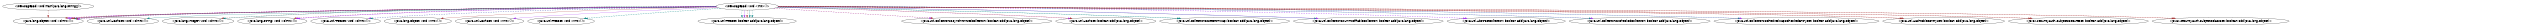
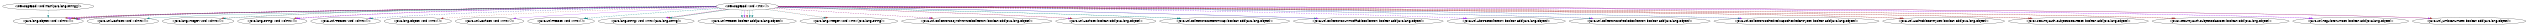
(580, 11) -> (580, 11)
(48, 13) -> (48, 13)
none -> (646, 21)
none -> (849, 21)
none -> (2351, 21)
none -> (2469, 21)
